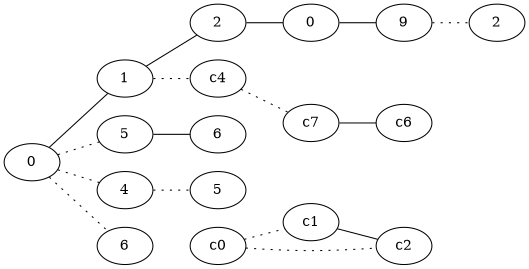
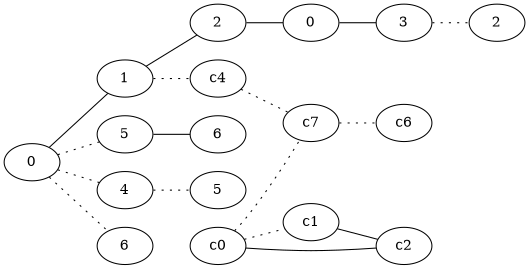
(404, 23) -> (404, 23)
(358, 123) -> (358, 123)
none -> (269, 187)
(311, 251) -> (311, 251)
